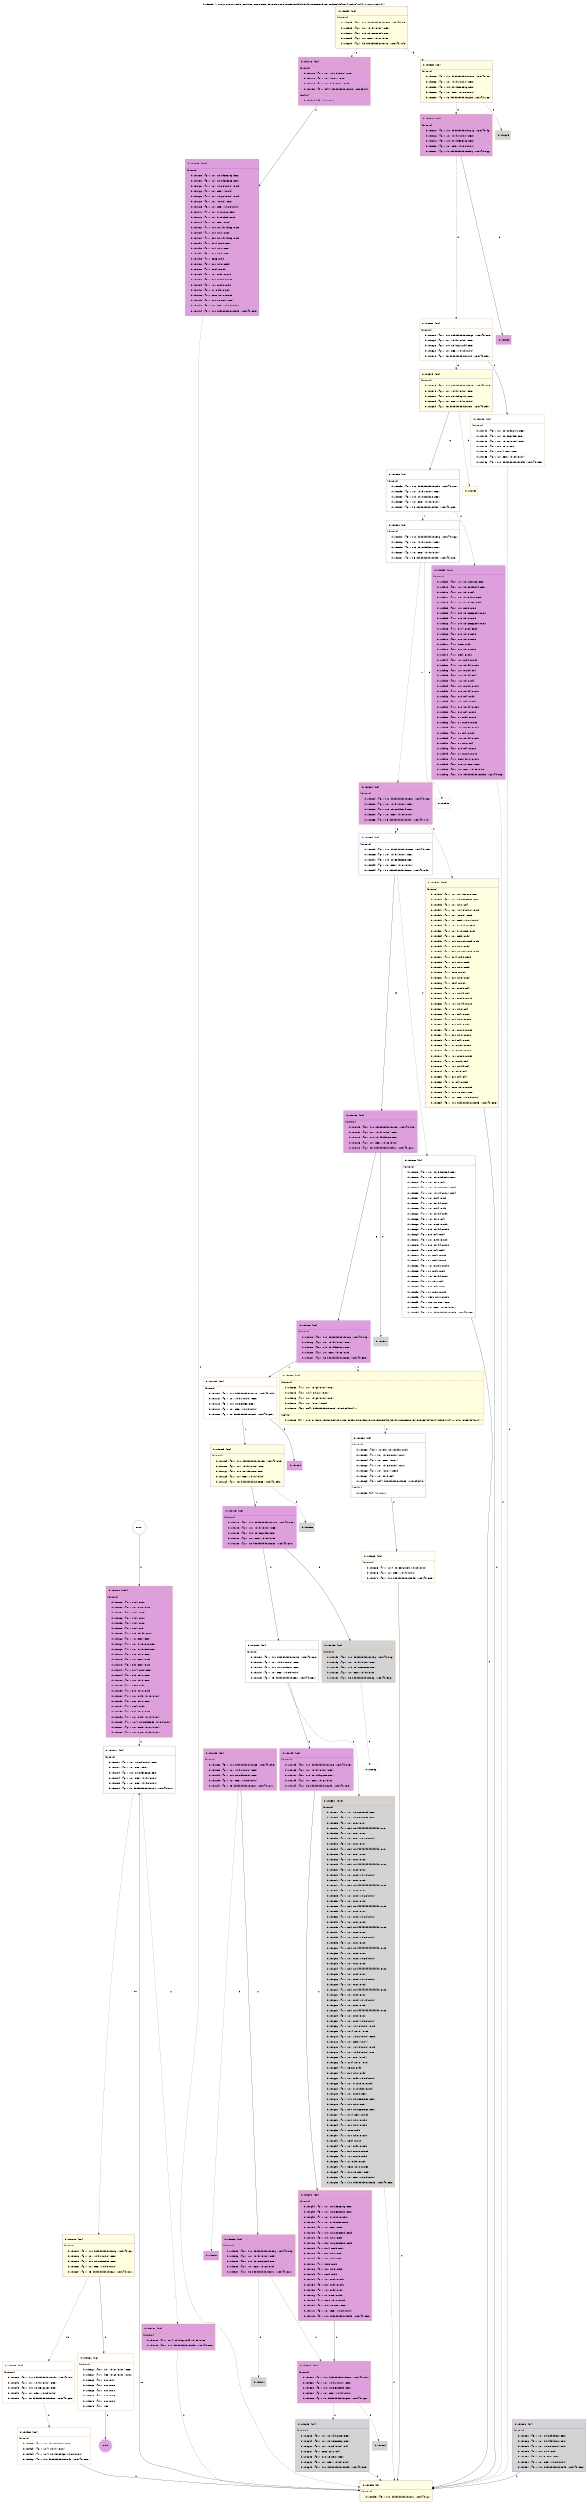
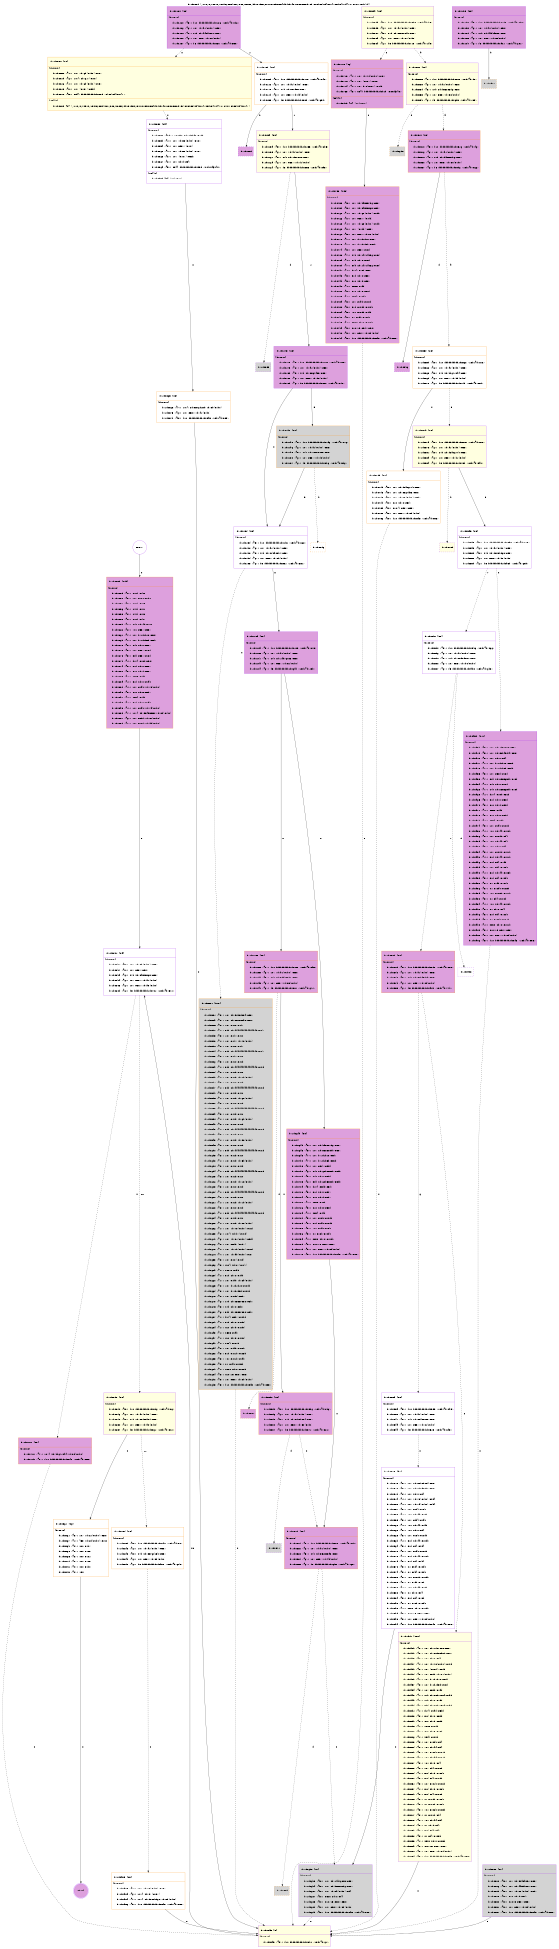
(222, 237) -> (362, 265)
none -> (292, 496)
none -> (281, 811)
(388, 992) -> none
(357, 1236) -> none
(487, 1917) -> (379, 1747)
(105, 2446) -> (81, 1891)
